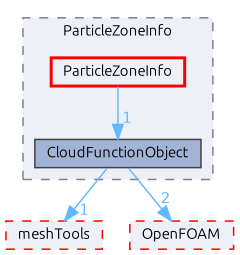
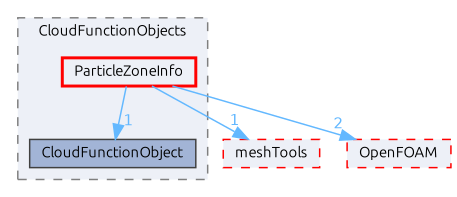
(118, 32) -> (113, 32)
(91, 188) -> (193, 109)
(145, 188) -> (257, 111)
